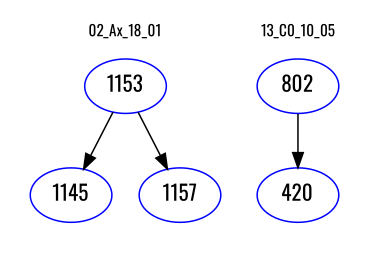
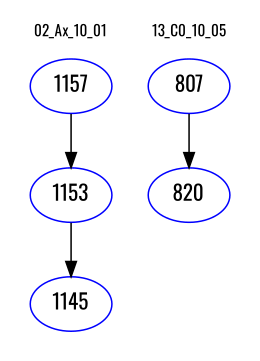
(126, 33) -> (71, 33)
(298, 86) -> (189, 86)
(149, 134) -> (71, 133)
(298, 195) -> (189, 195)
